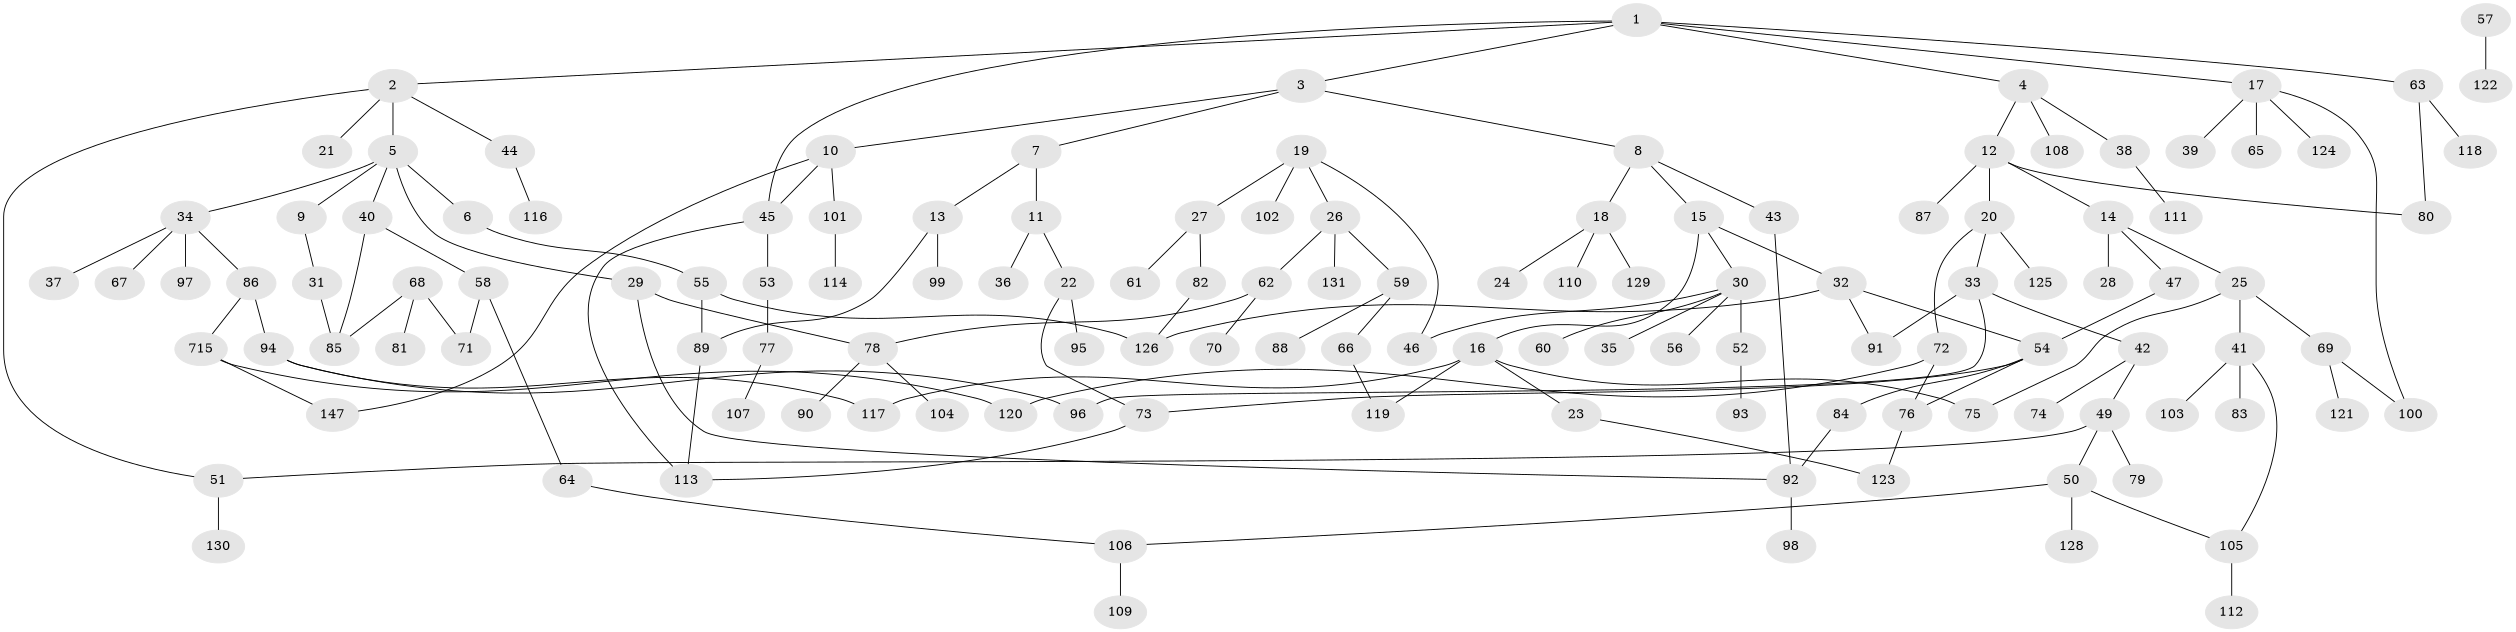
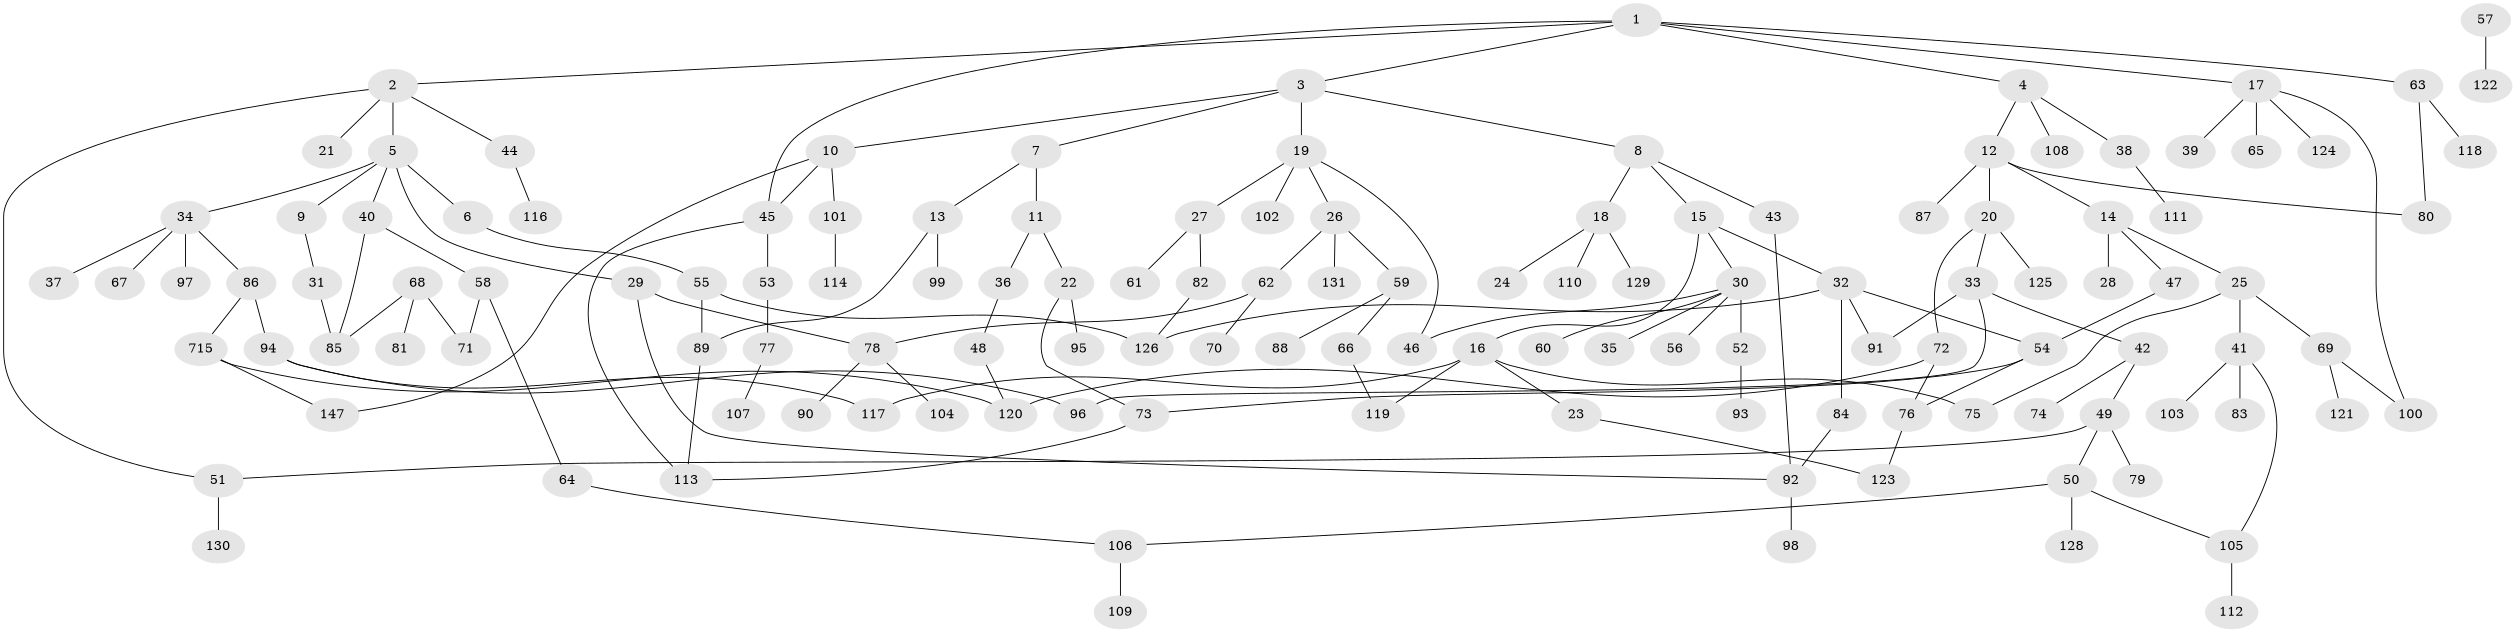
none -> (1301, 119)
none -> (979, 349)
(1937, 382) -> (1841, 349)
